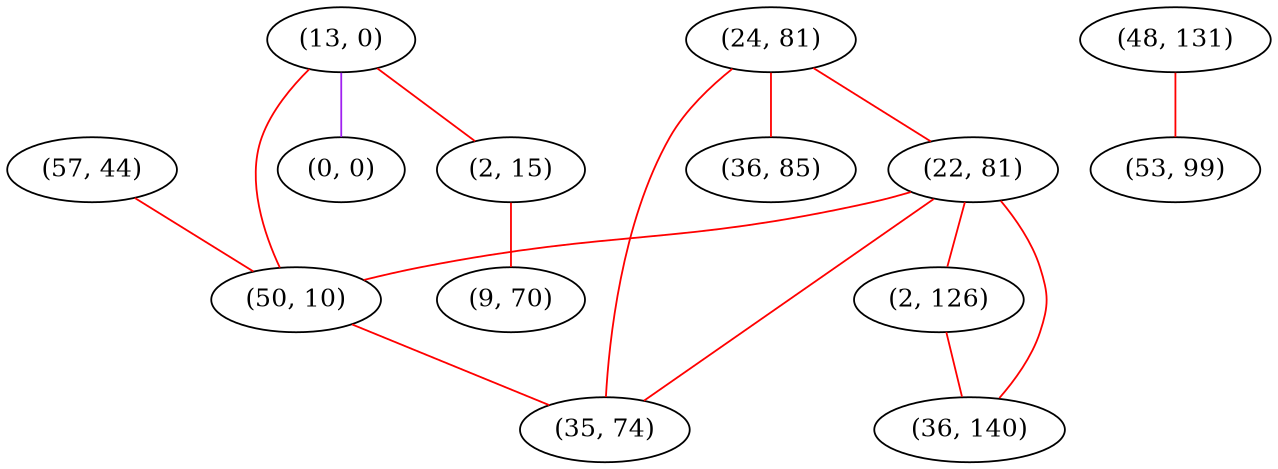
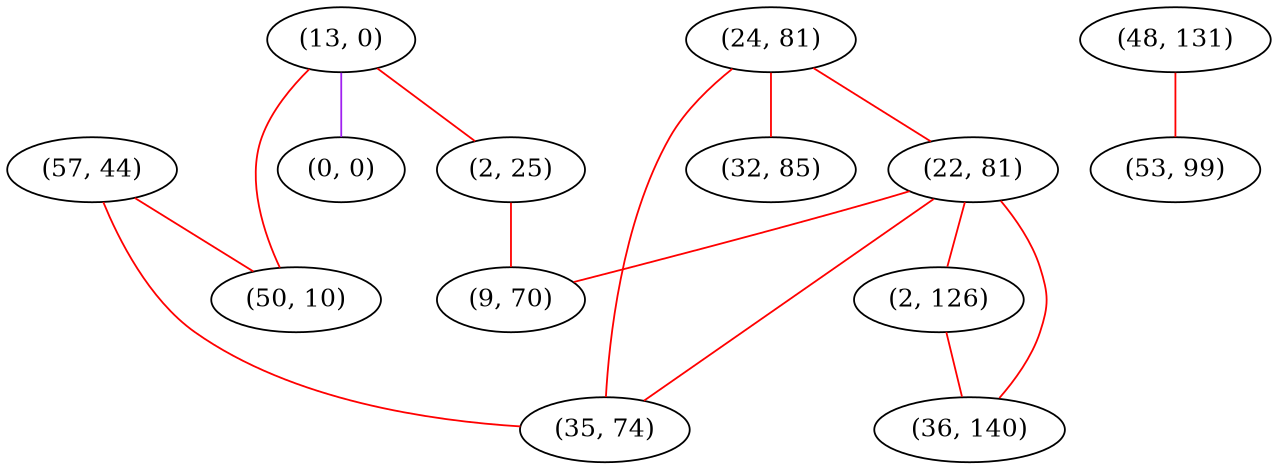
(511, 170) -> (511, 170)
(771, 170) -> (771, 170)
(651, 236) -> (742, 238)
(451, 365) -> (275, 375)
